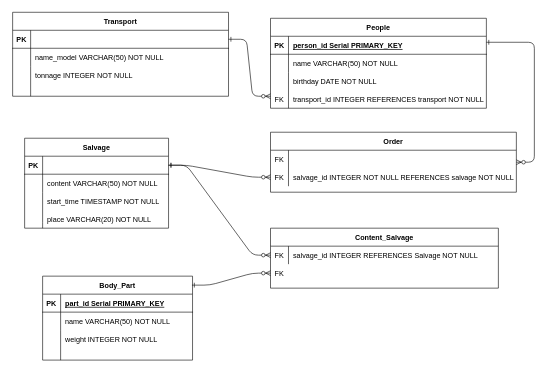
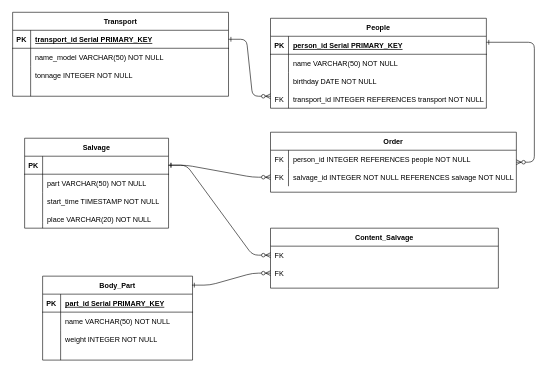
none -> (129, 39)
none -> (402, 159)
(100, 184) -> (94, 184)
(393, 255) -> none
